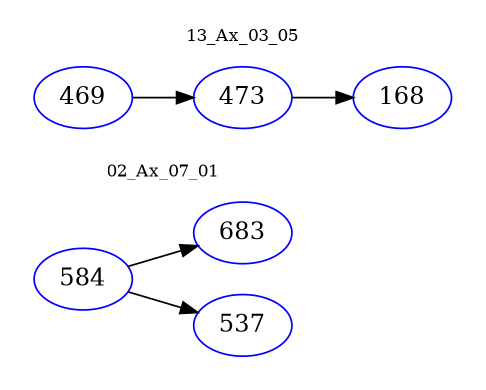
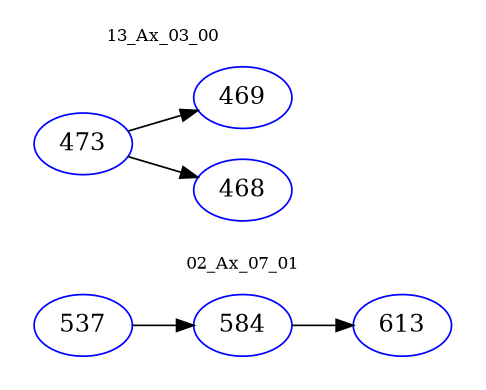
(243, 37) -> (163, 37)
(154, 98) -> (155, 123)
(402, 98) -> (243, 190)
(243, 233) -> (402, 325)
(155, 300) -> (154, 325)
